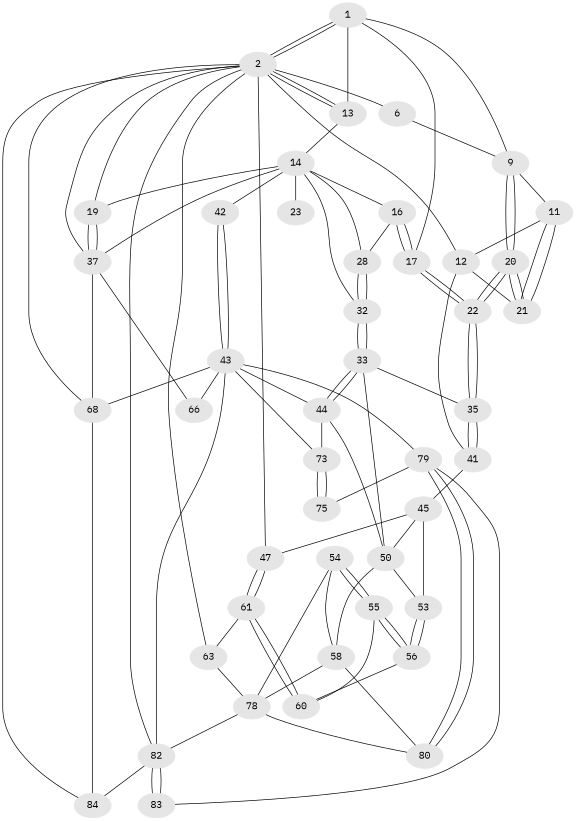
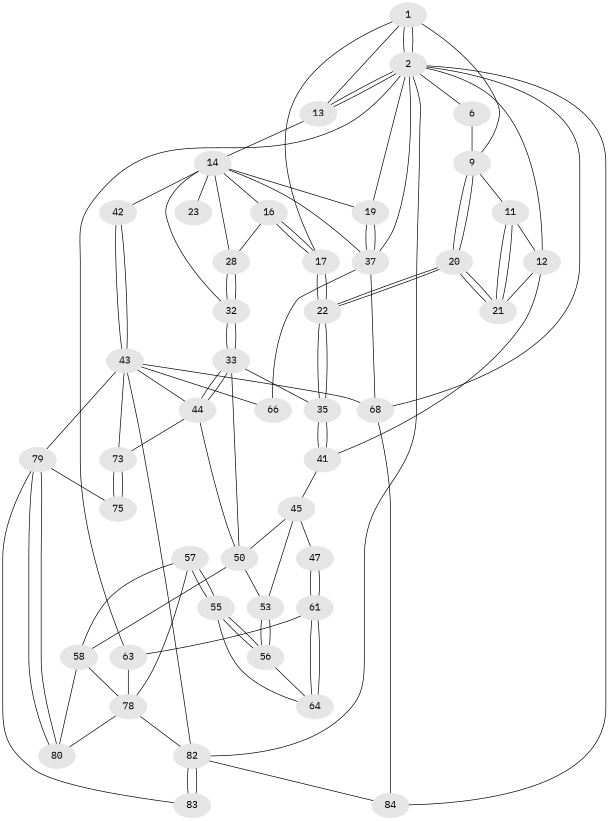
(262, 311) -> none
(335, 558) -> (190, 558)
(301, 707) -> (315, 707)
